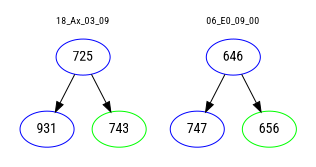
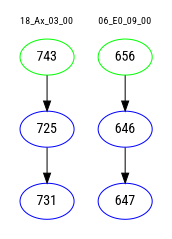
(83, 22) -> (47, 22)
(99, 89) -> (47, 88)
(249, 89) -> (125, 88)
(47, 129) -> (47, 201)
(197, 129) -> (125, 201)
